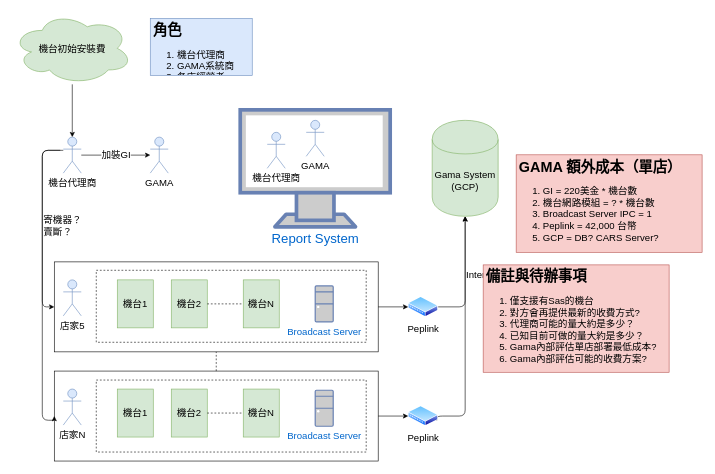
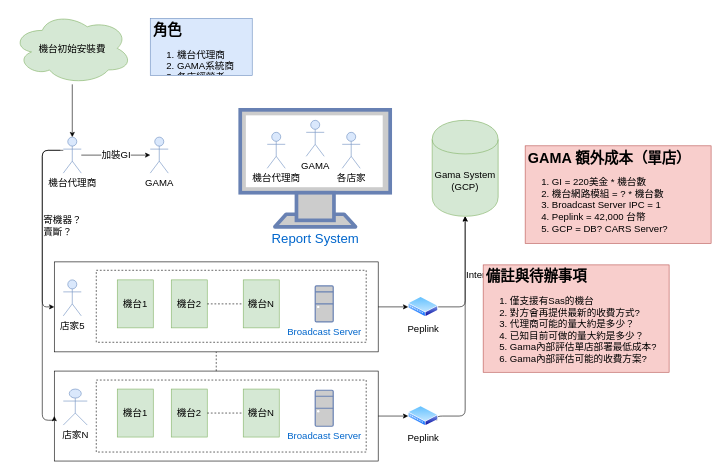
none -> (351, 150)
(609, 204) -> (618, 195)
(72, 407) -> (75, 407)
